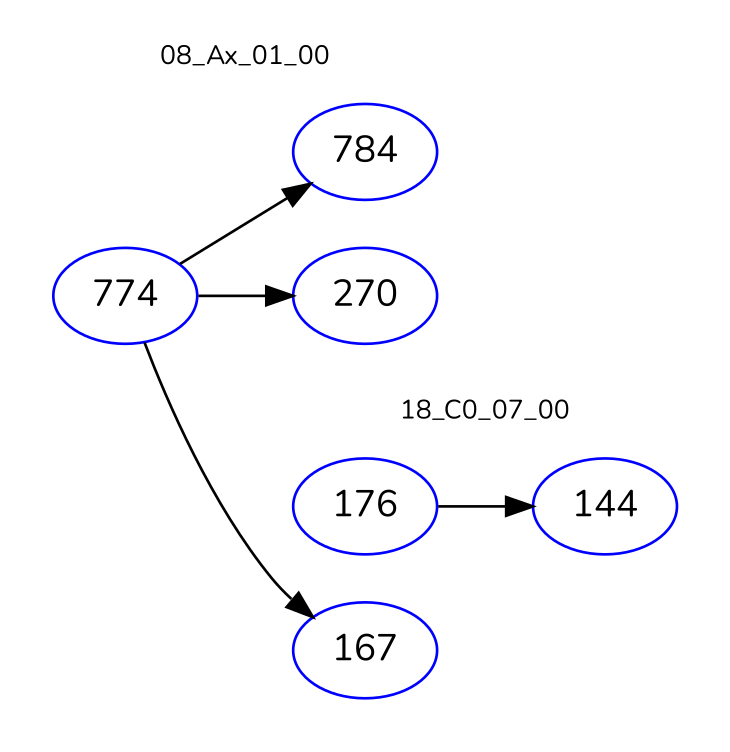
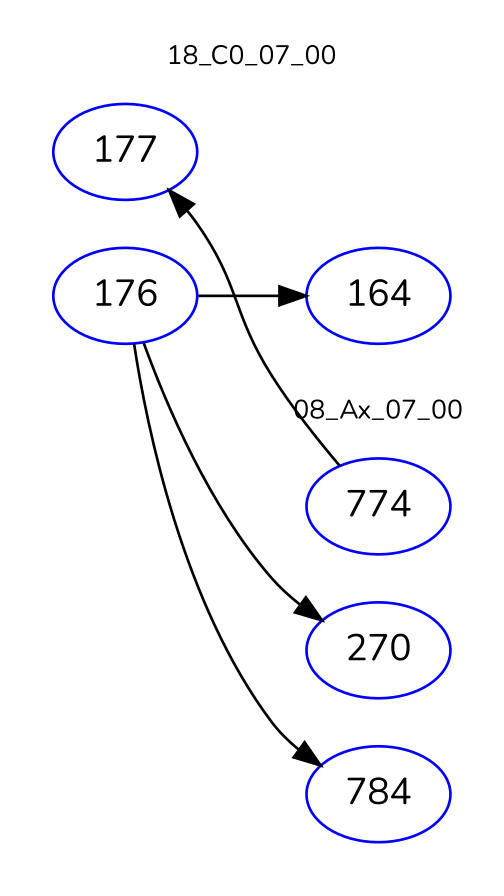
(245, 57) -> (378, 412)
(234, 231) -> (188, 559)
(232, 296) -> (207, 483)
(605, 506) -> (378, 296)
(365, 650) -> (125, 152)
